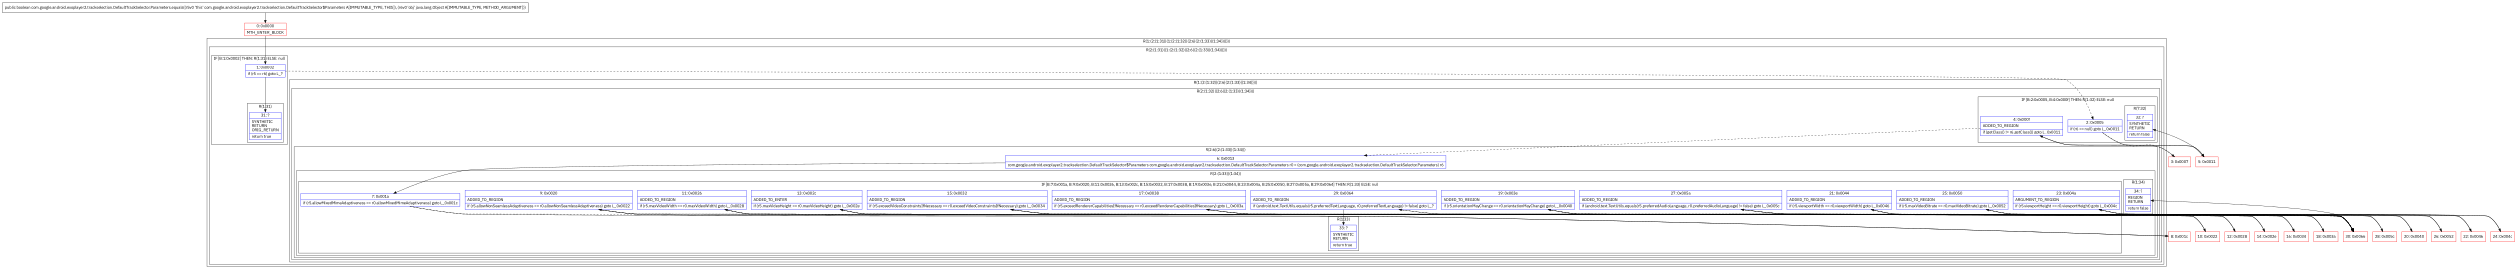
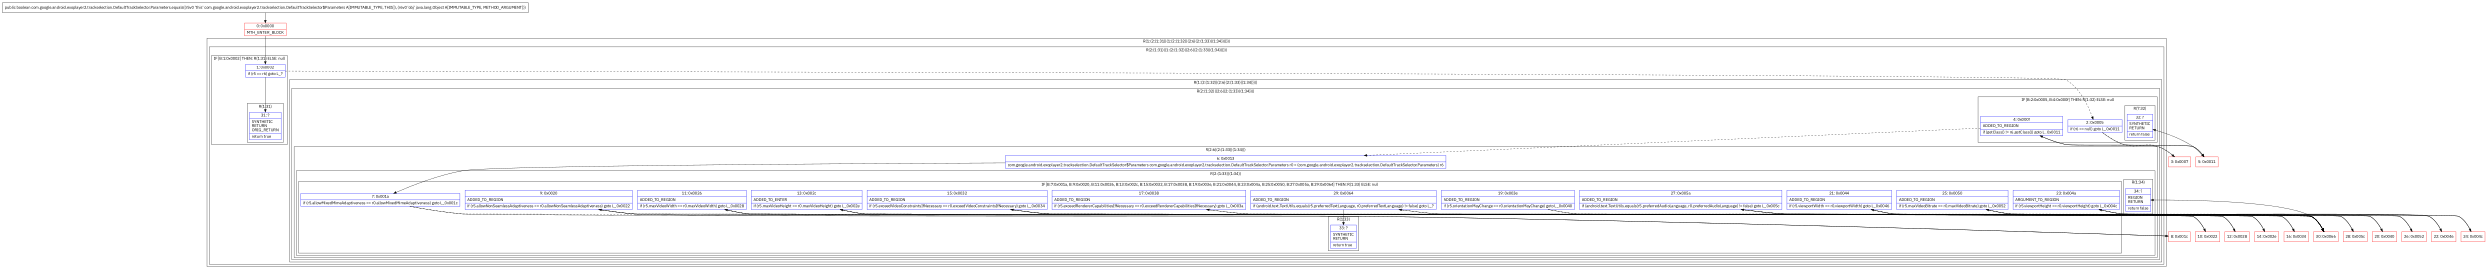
(2326, 237) -> none
